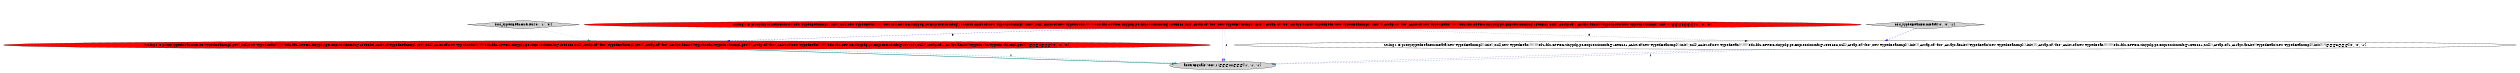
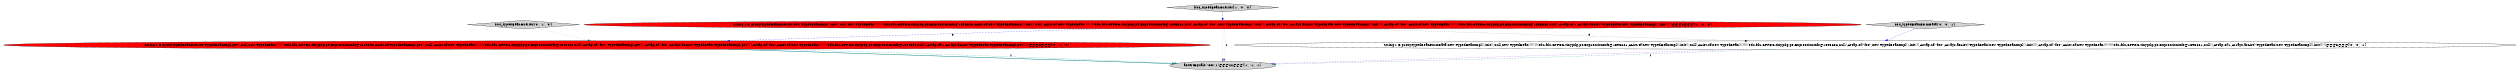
none -> (1223, 8)
